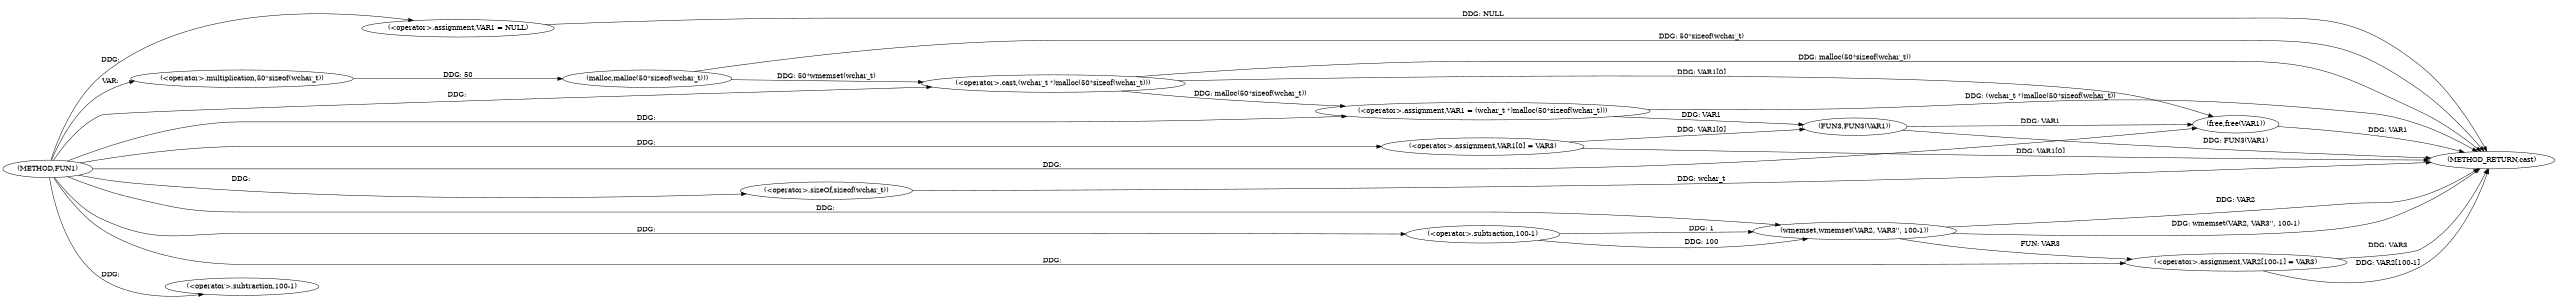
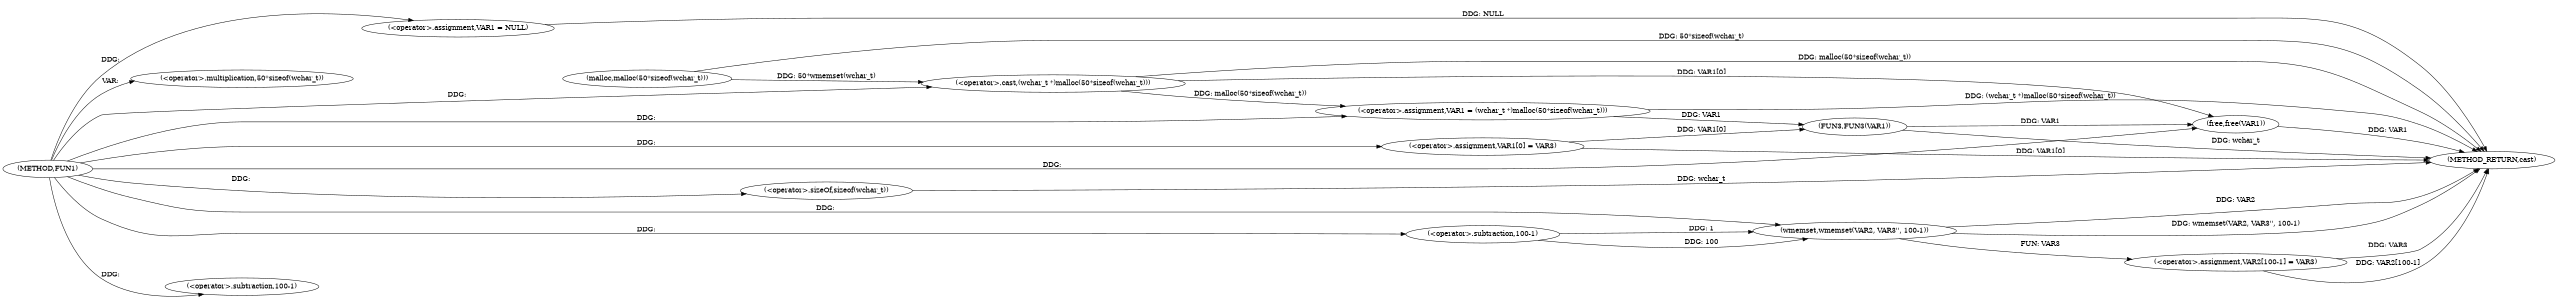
(456, 79) -> none
(2236, 141) -> (2236, 141)
(1072, 264) -> none
